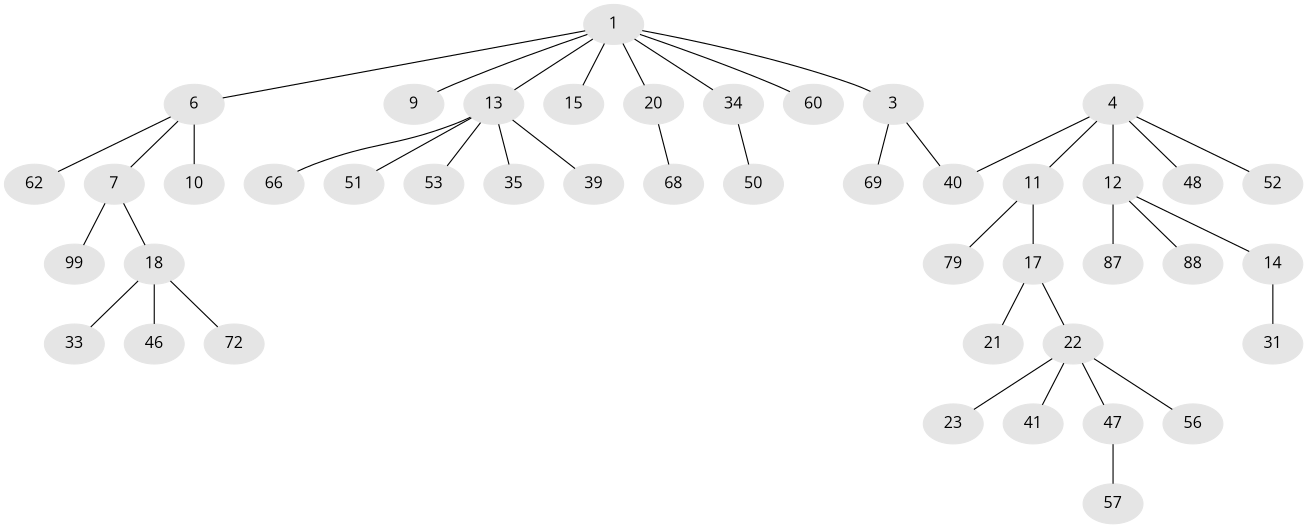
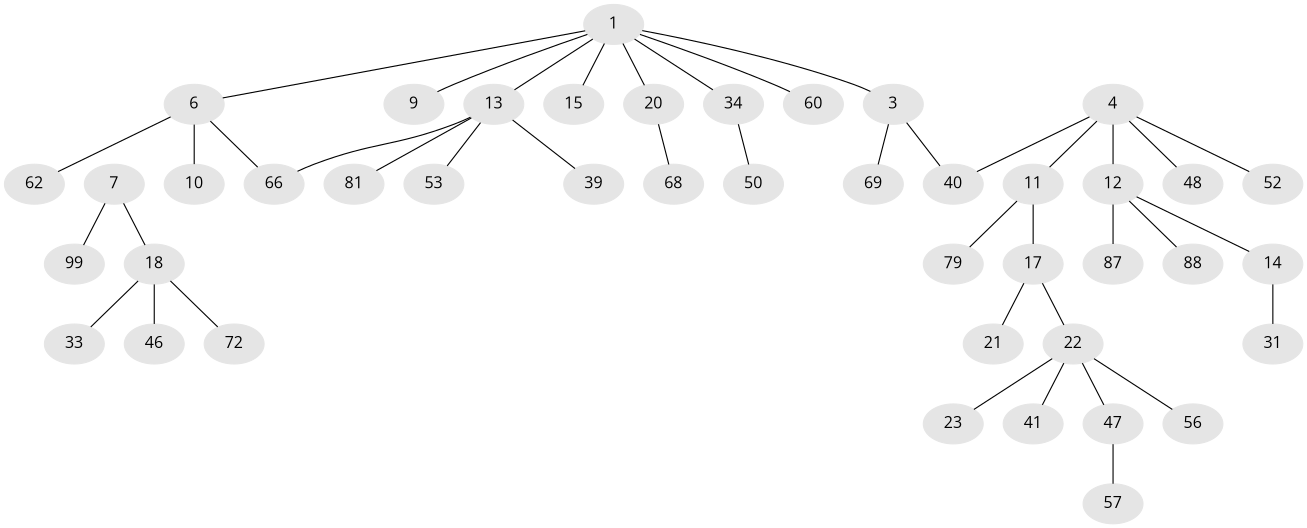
(154, 144) -> (234, 144)
(354, 184) -> (354, 184)
(514, 184) -> none
